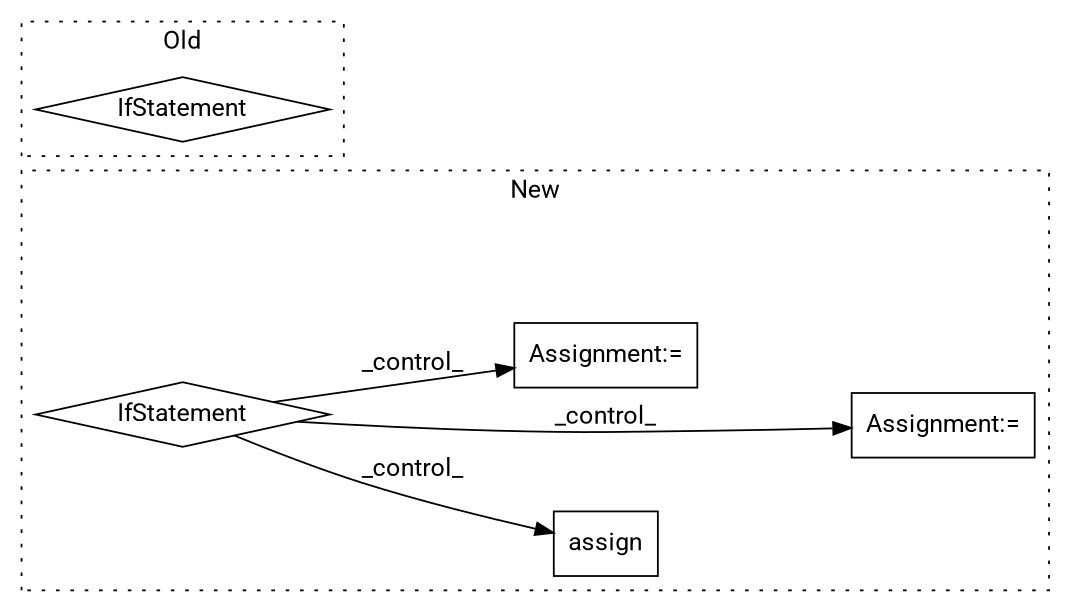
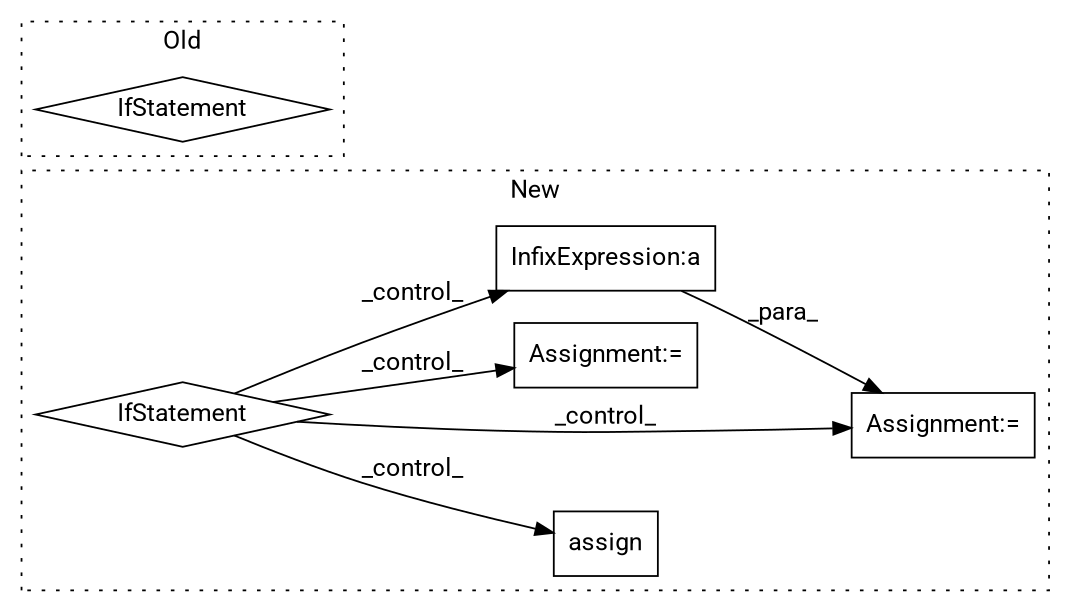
none -> (606, 258)
